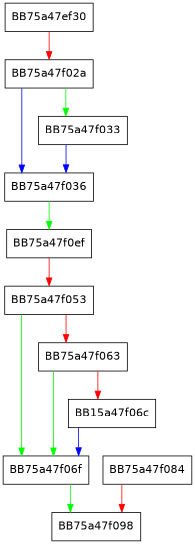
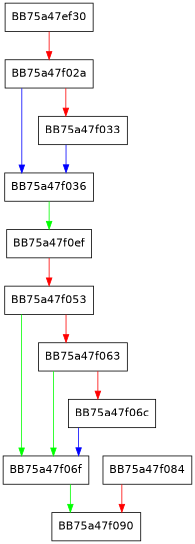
(66, 98) -> (66, 98)
(112, 413) -> (112, 413)
(96, 527) -> (96, 527)
